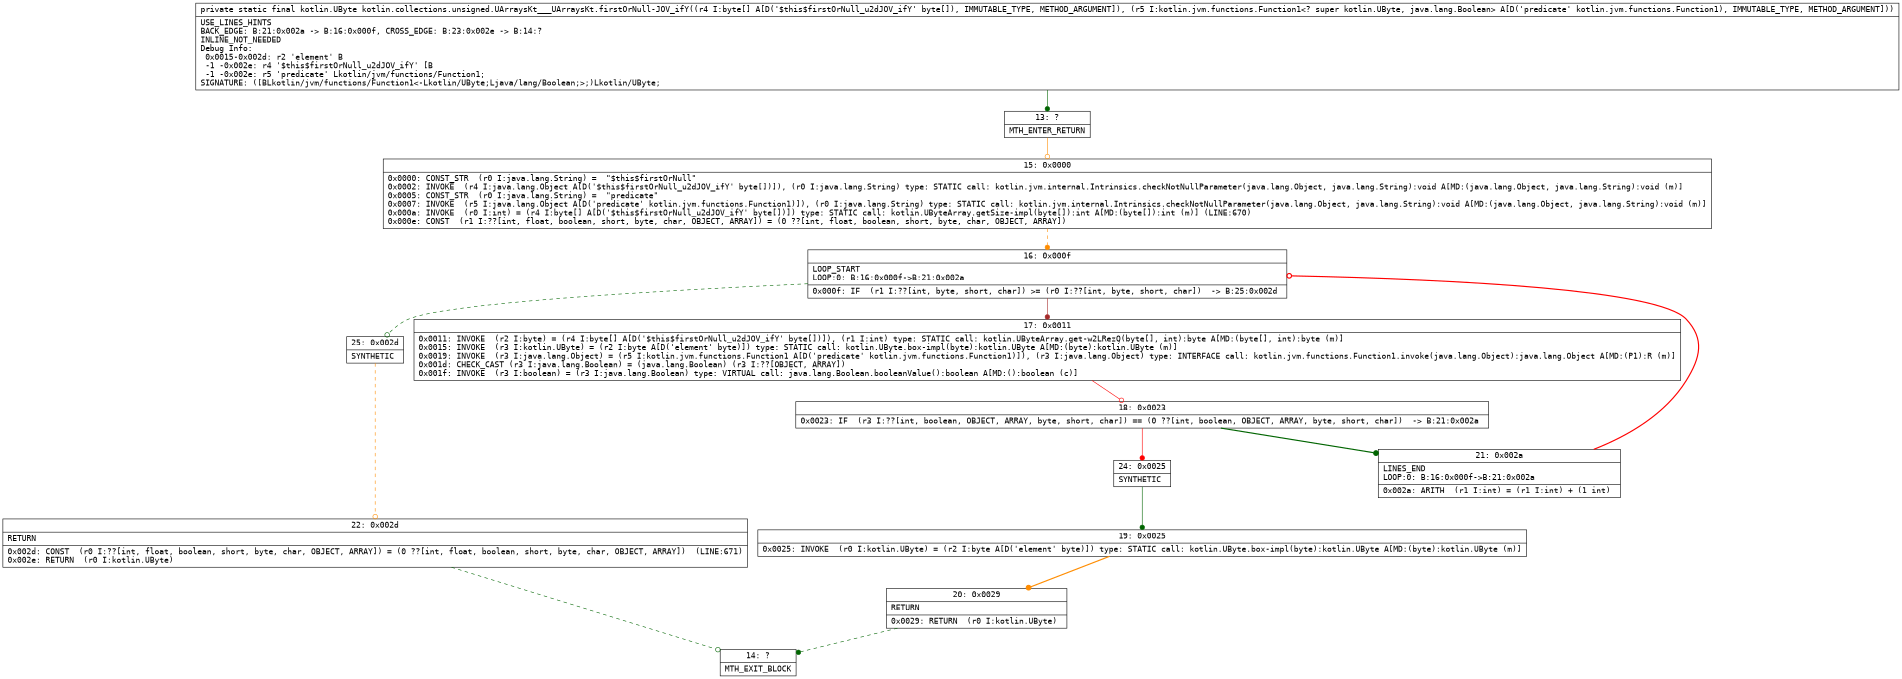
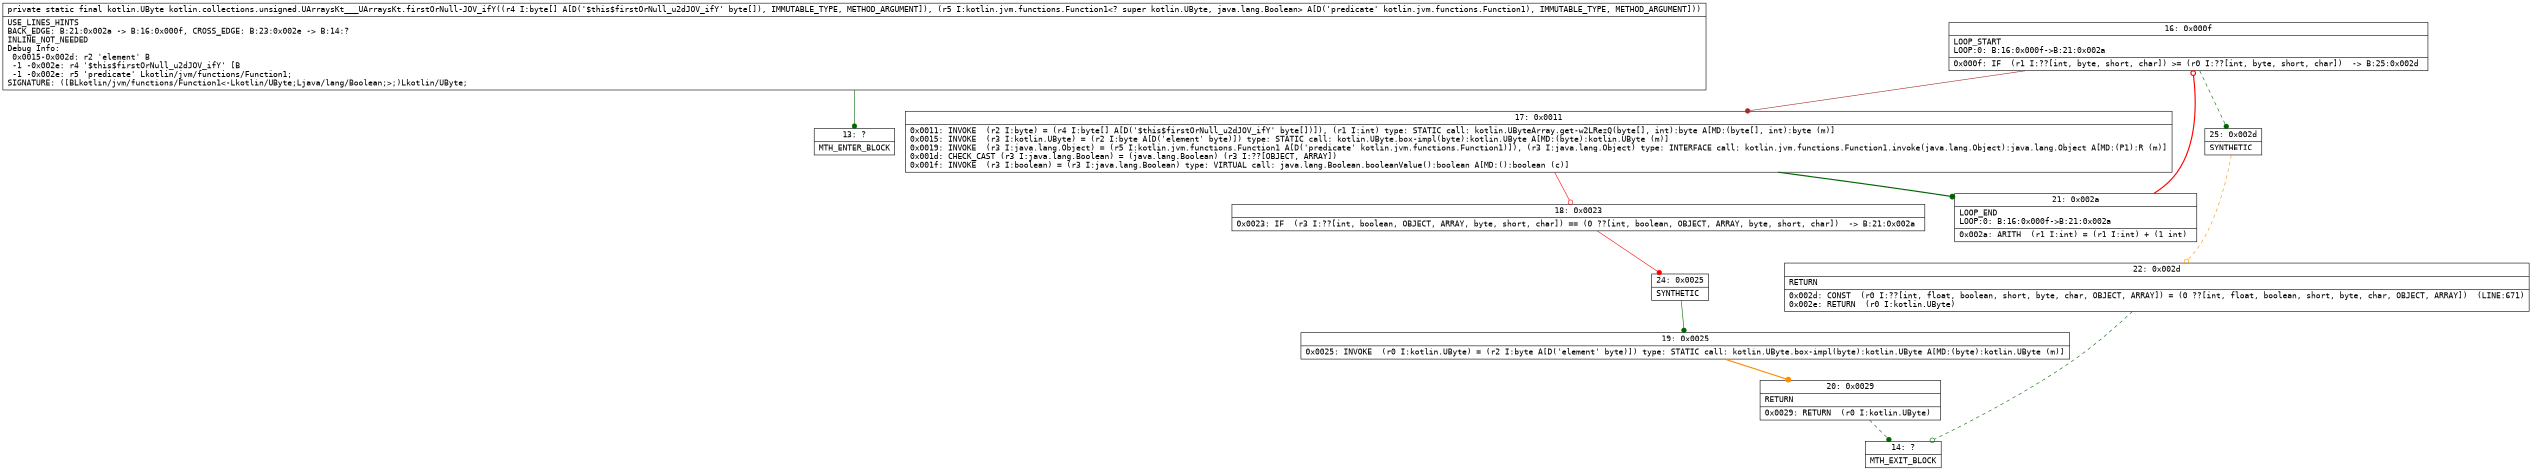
(1047, 131) -> (854, 148)
(1047, 194) -> none
(595, 296) -> (2213, 98)
(1297, 440) -> (1864, 184)
(1404, 469) -> (1979, 213)
